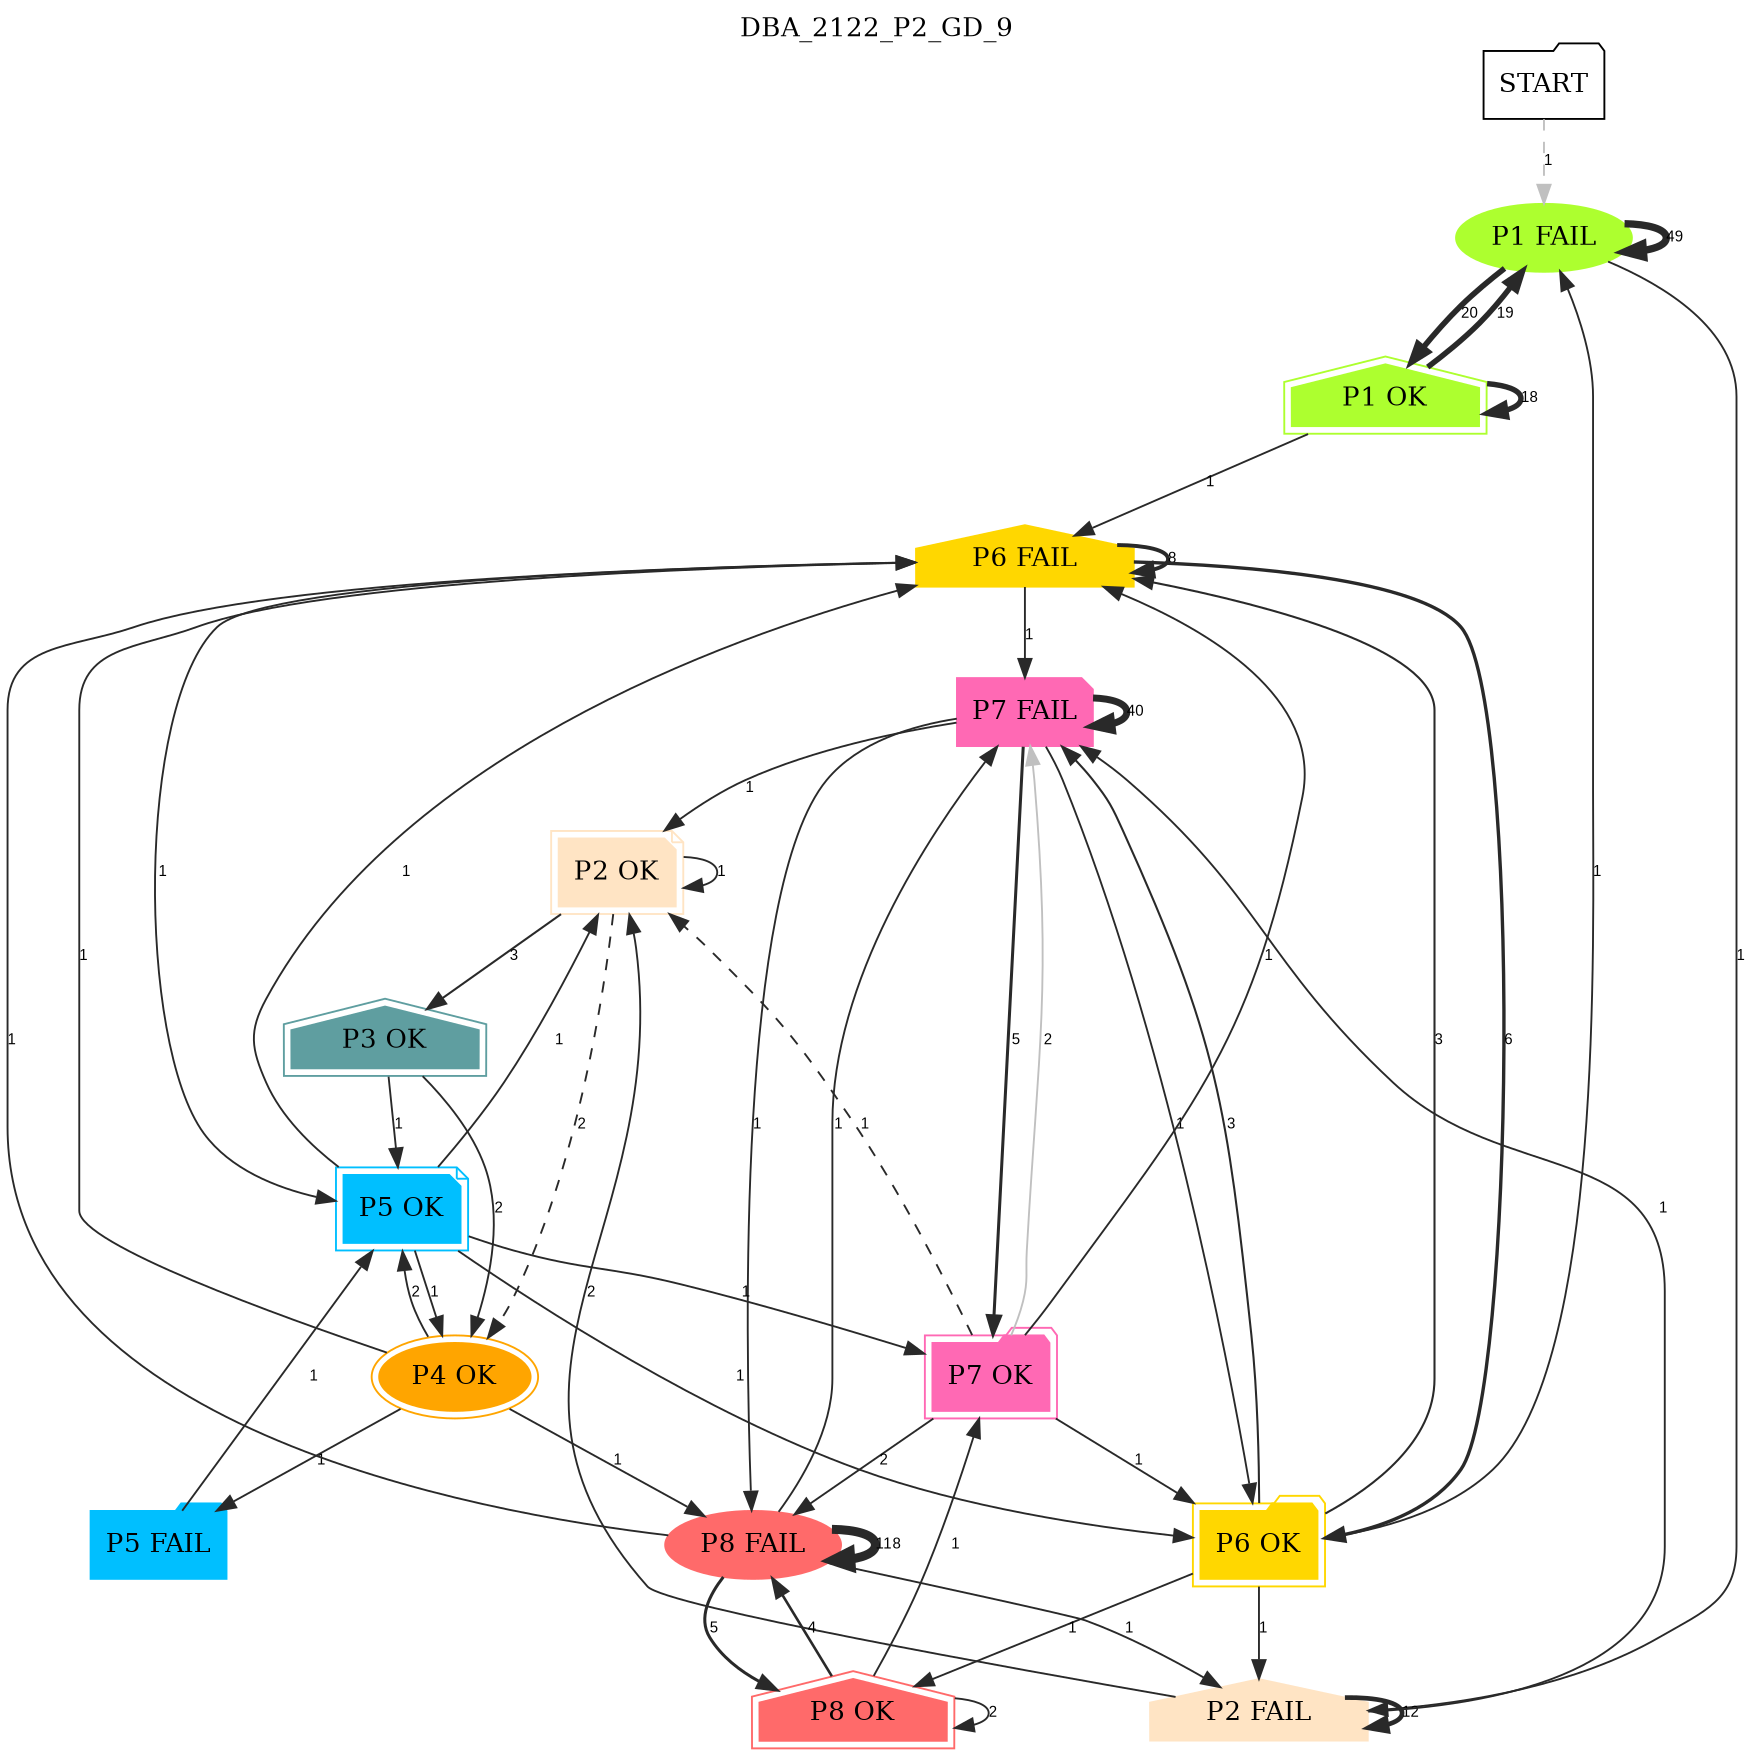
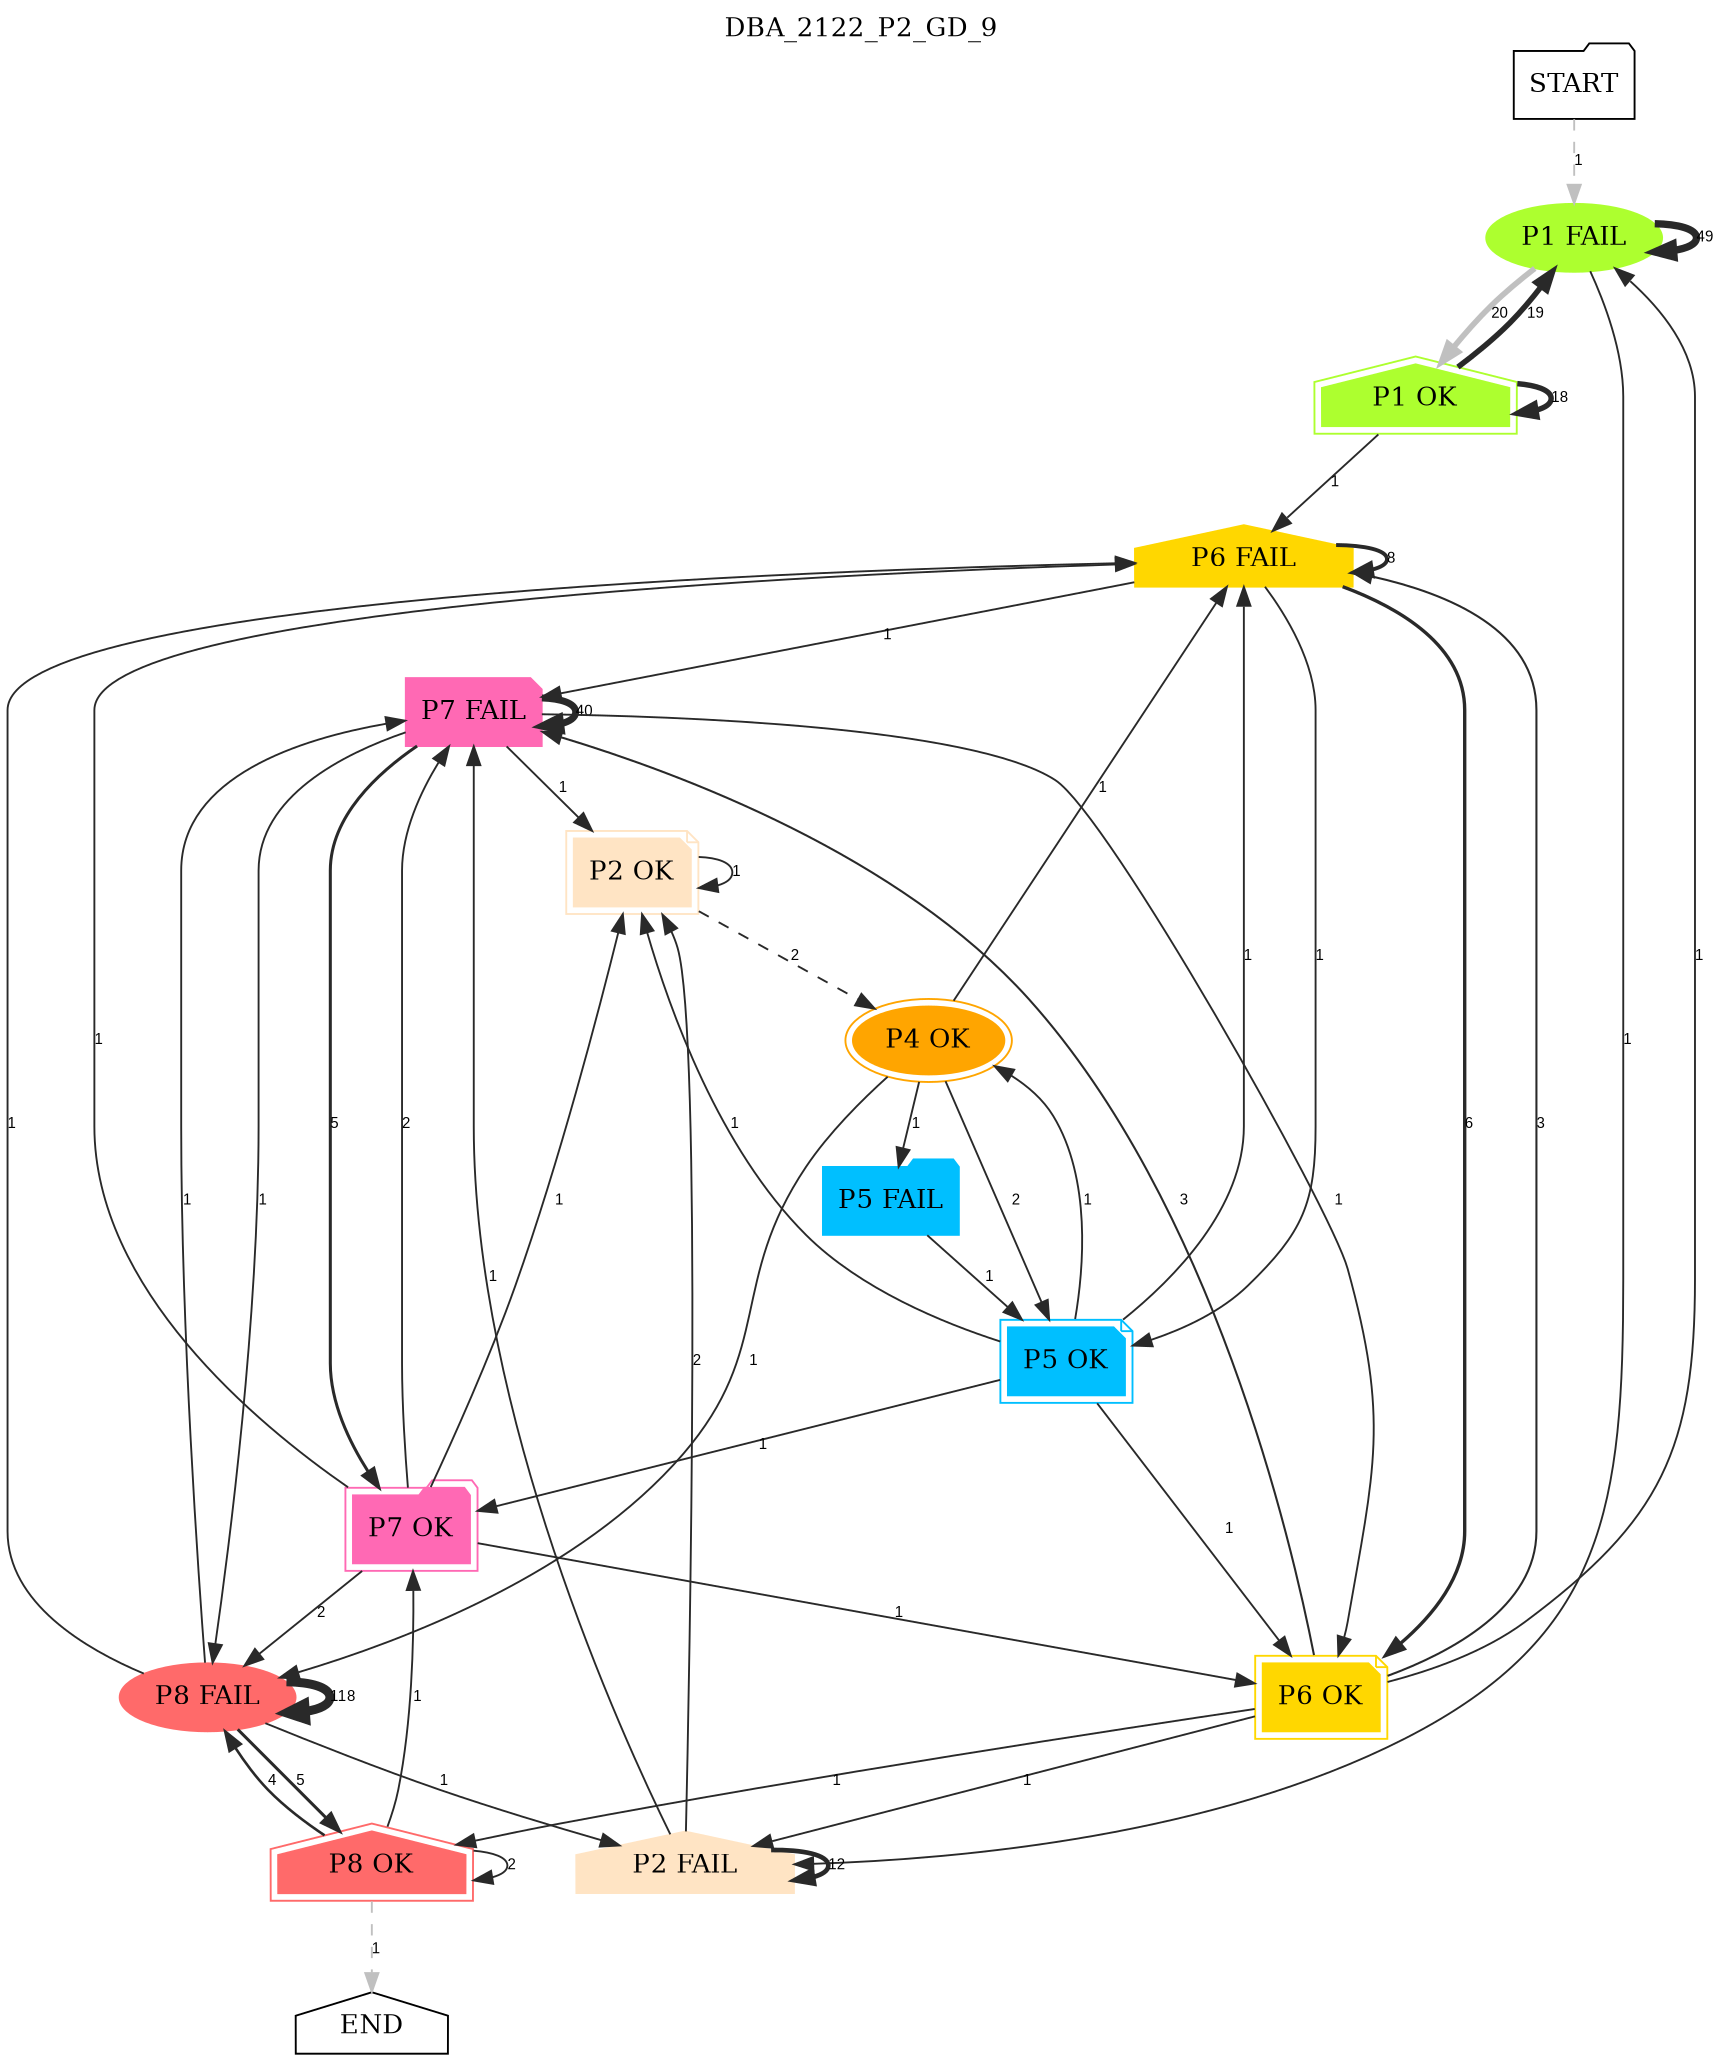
(1461, 305) -> (1491, 305)
(385, 1041) -> none
(1040, 1051) -> (402, 1121)
(849, 1116) -> (539, 1215)
(1259, 1545) -> (1321, 1697)
none -> (372, 2026)
